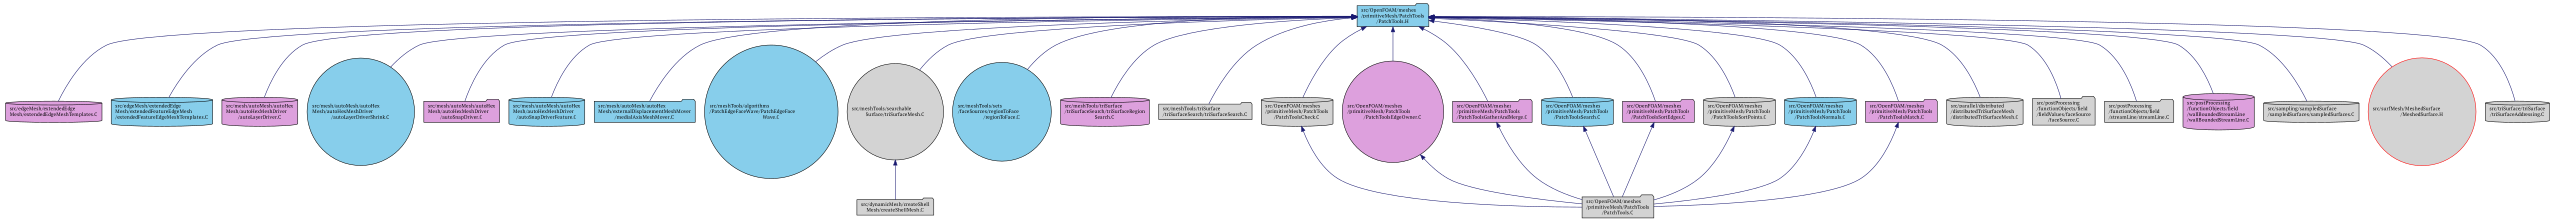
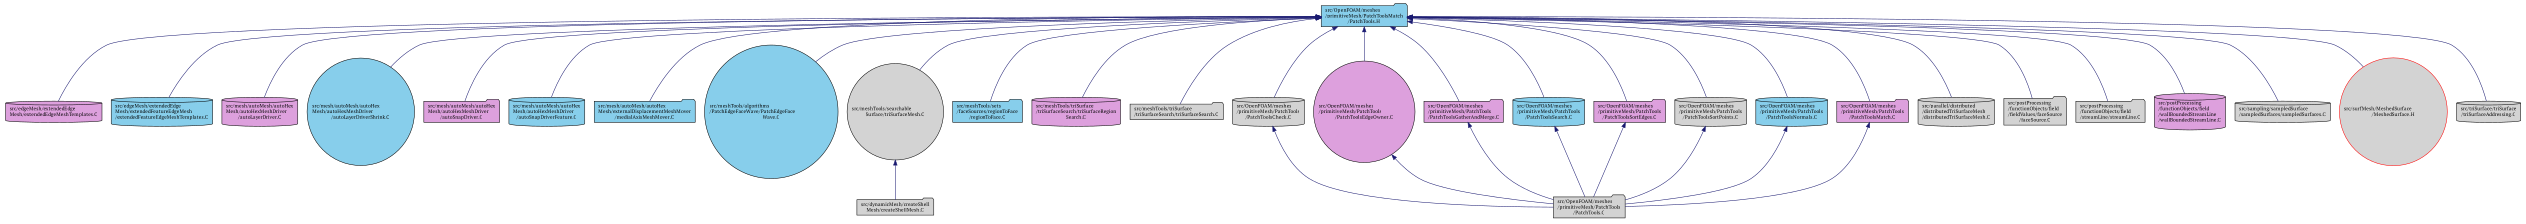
(1393, 16) -> (1364, 16)
(1002, 112) -> (988, 112)
